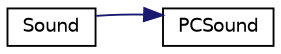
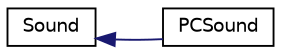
(120, 15) -> (139, 40)
